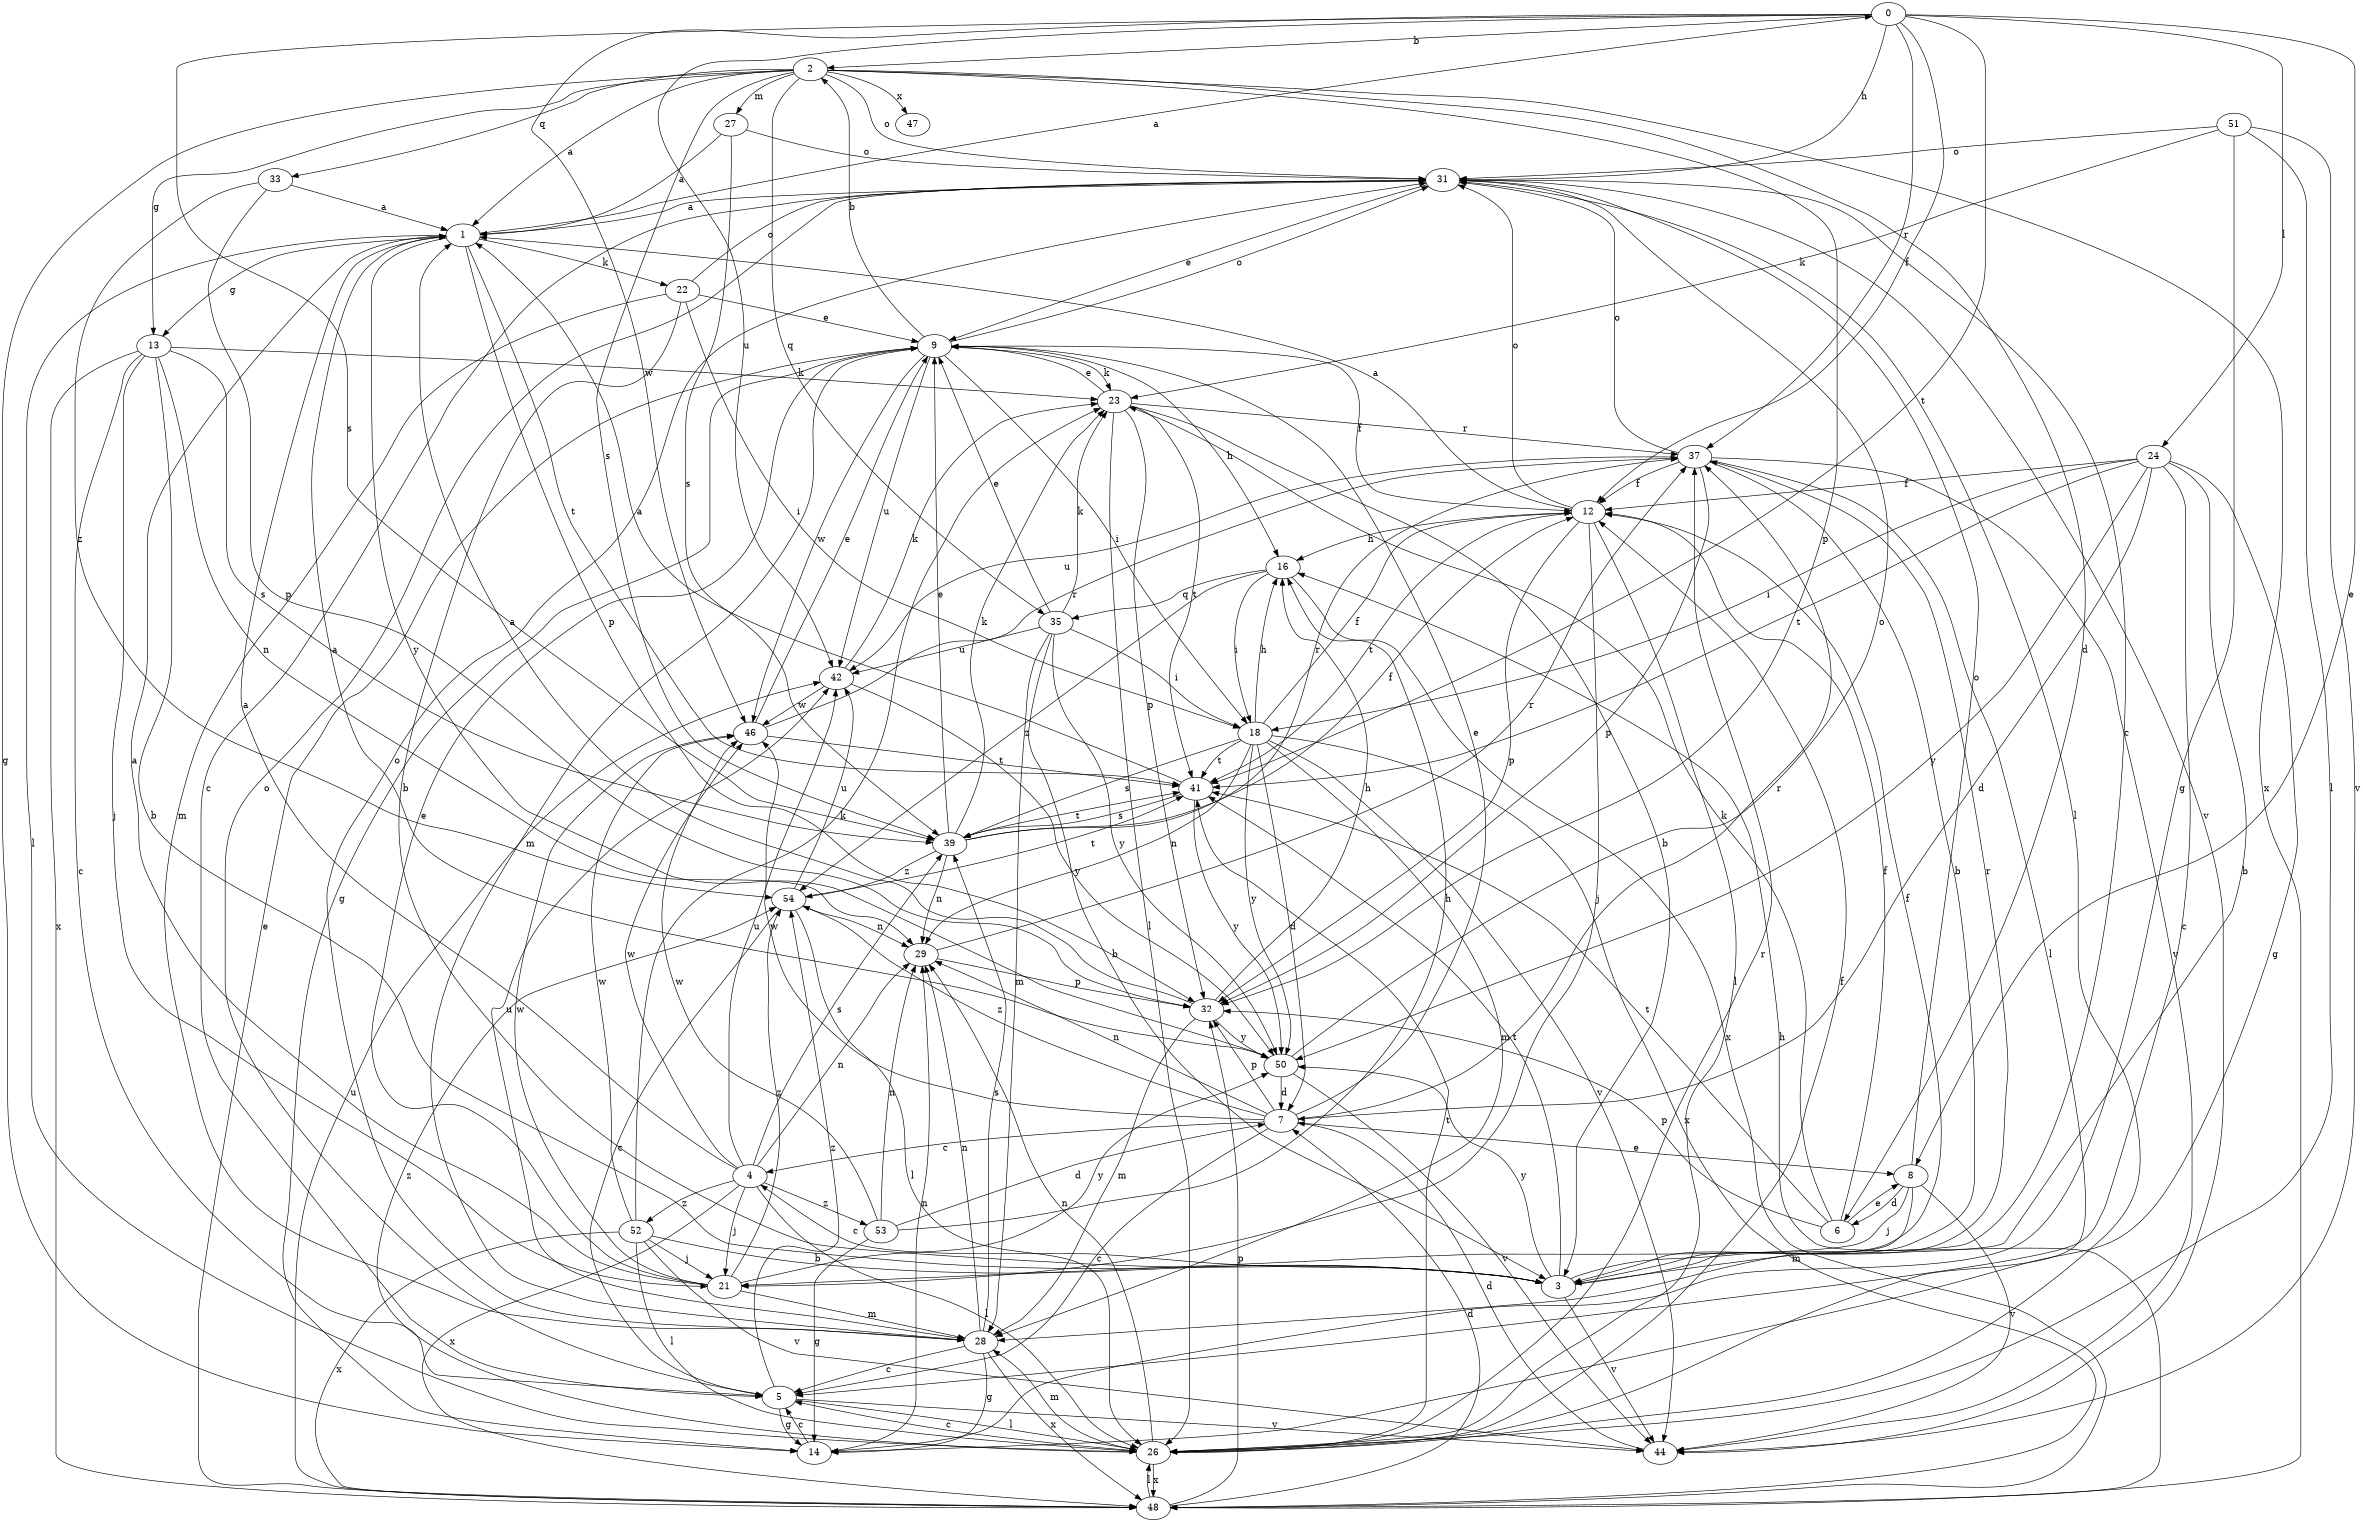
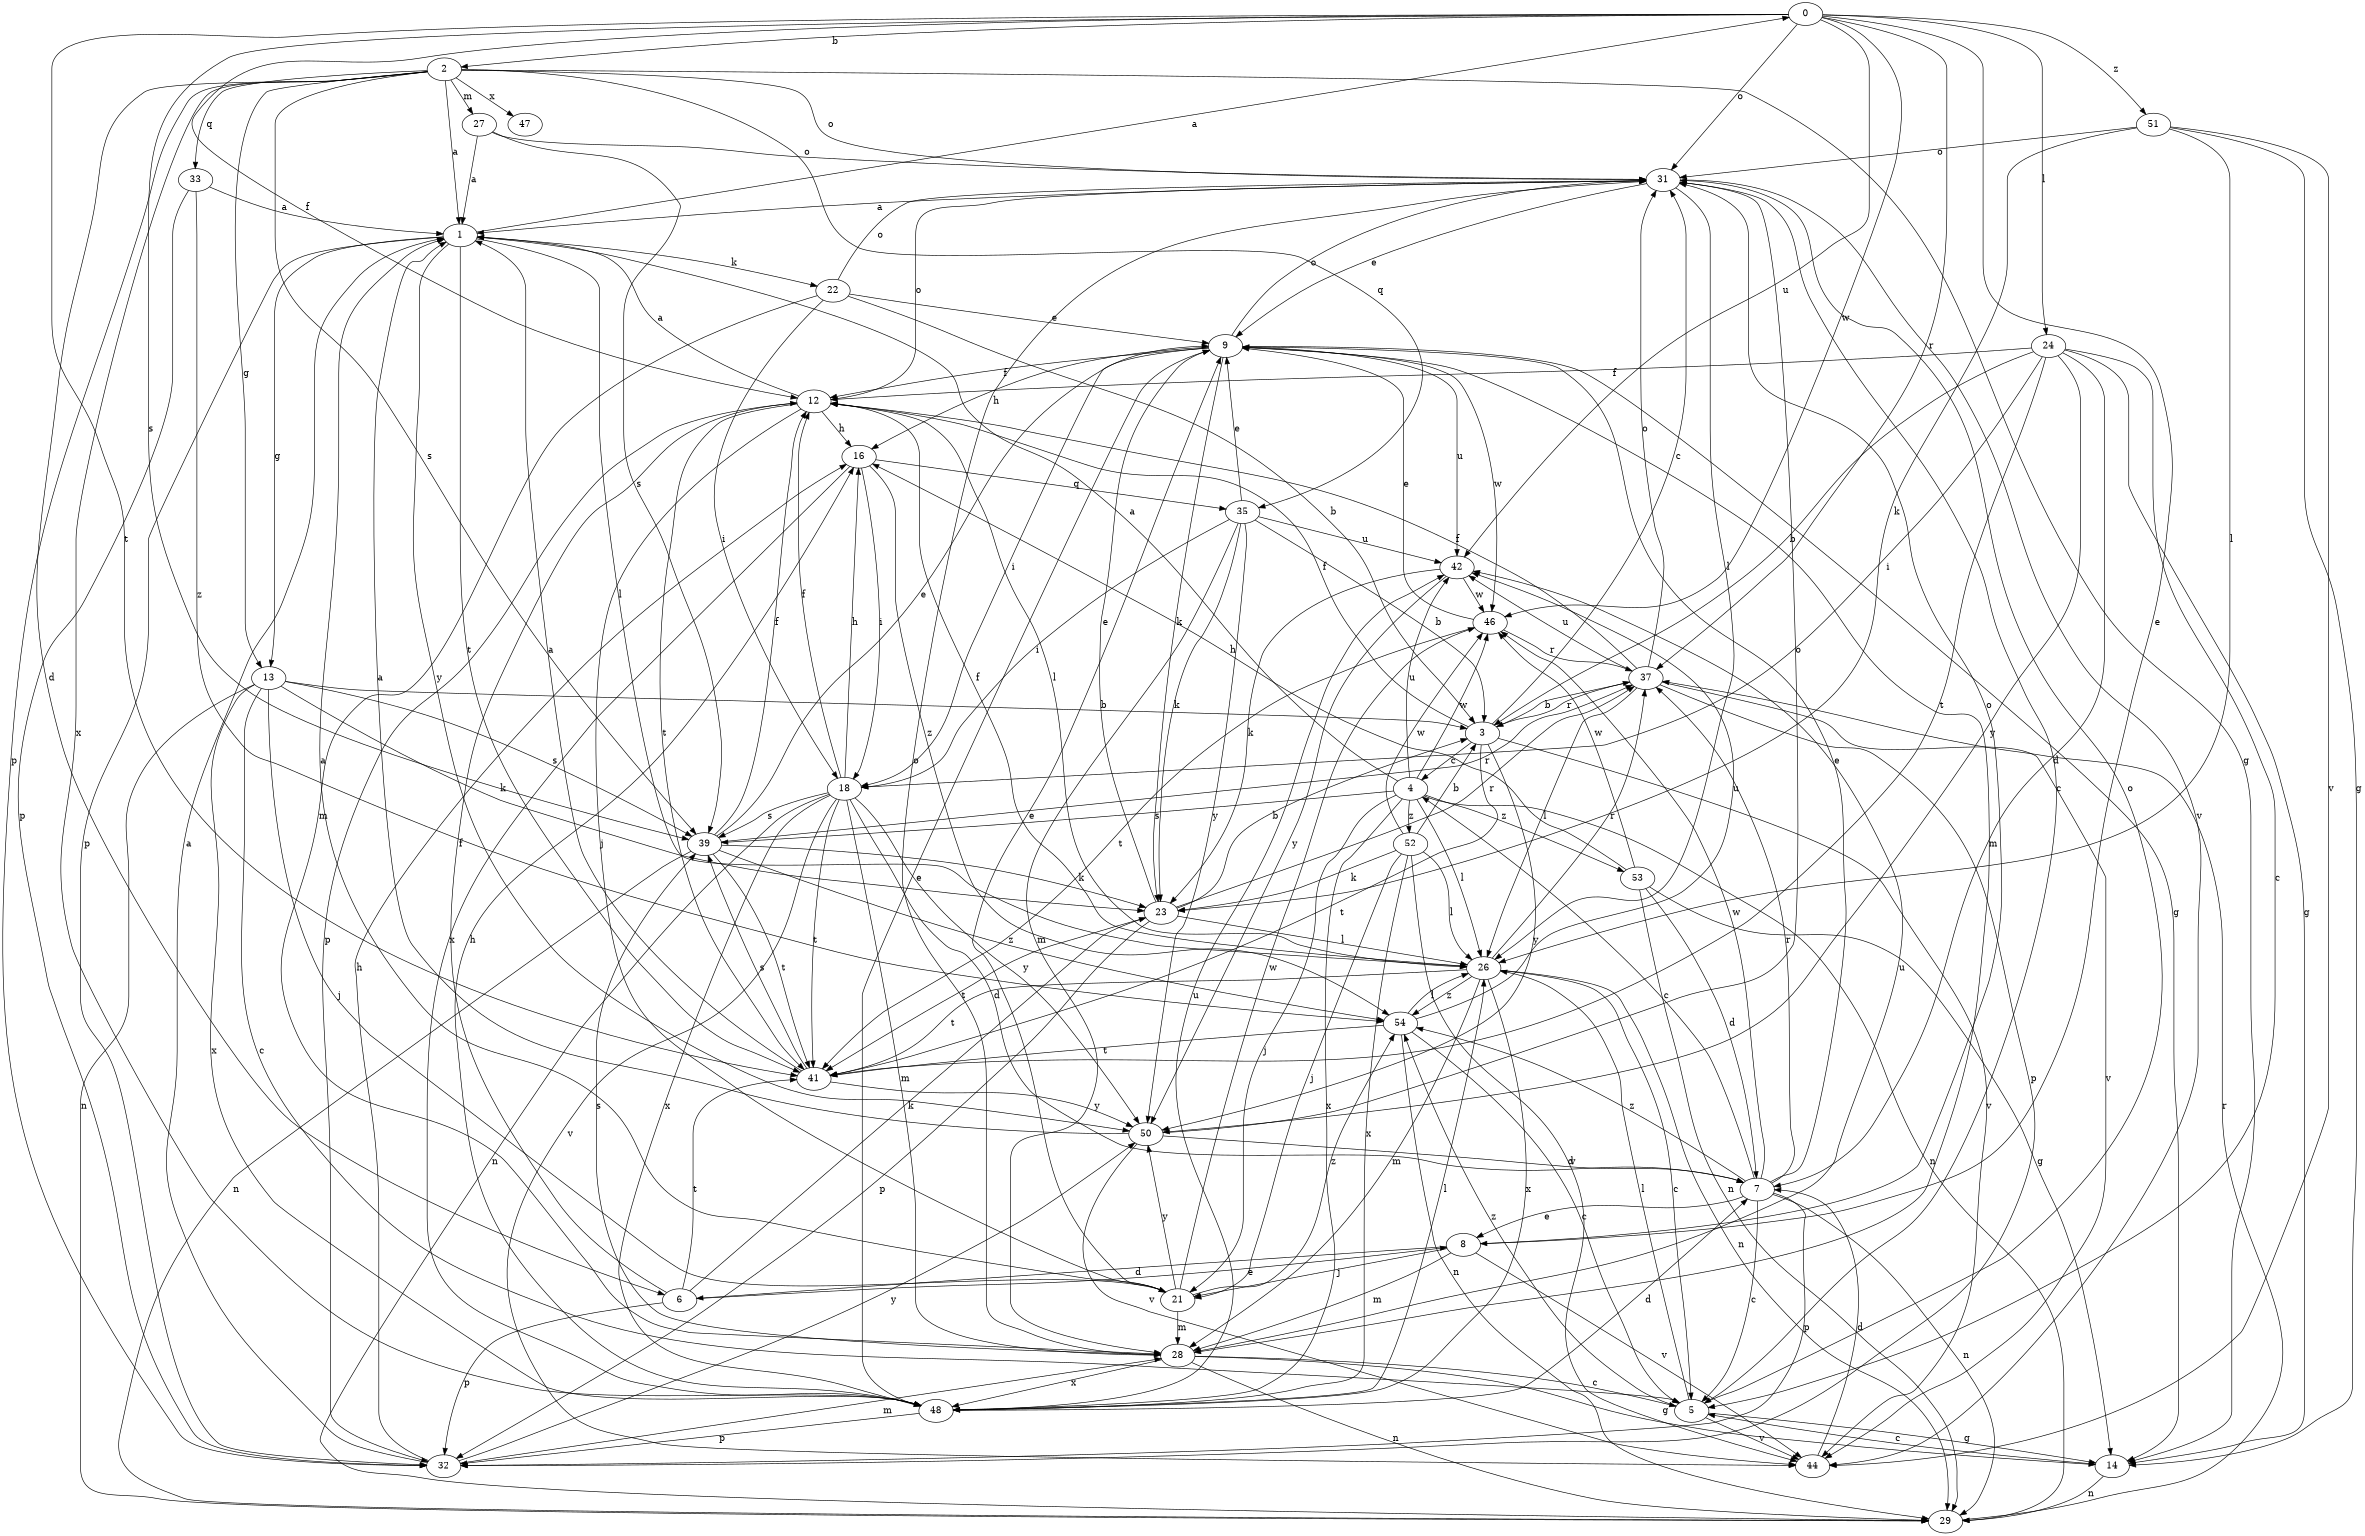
none -> (1996, 25)
(1864, 97) -> (1740, 97)
(850, 218) -> none
(1060, 984) -> none
